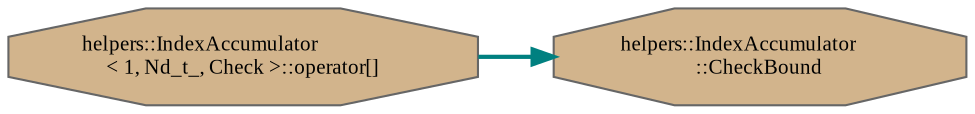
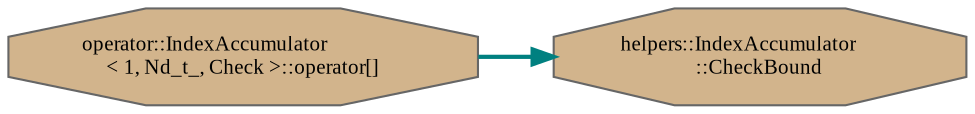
(243, 57) -> (243, 57)
